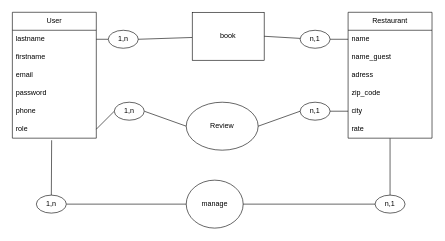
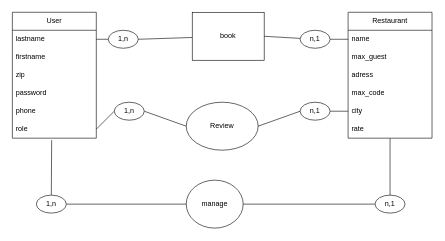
(372, 57) -> (370, 57)
(24, 75) -> (21, 75)
(367, 93) -> (368, 93)
